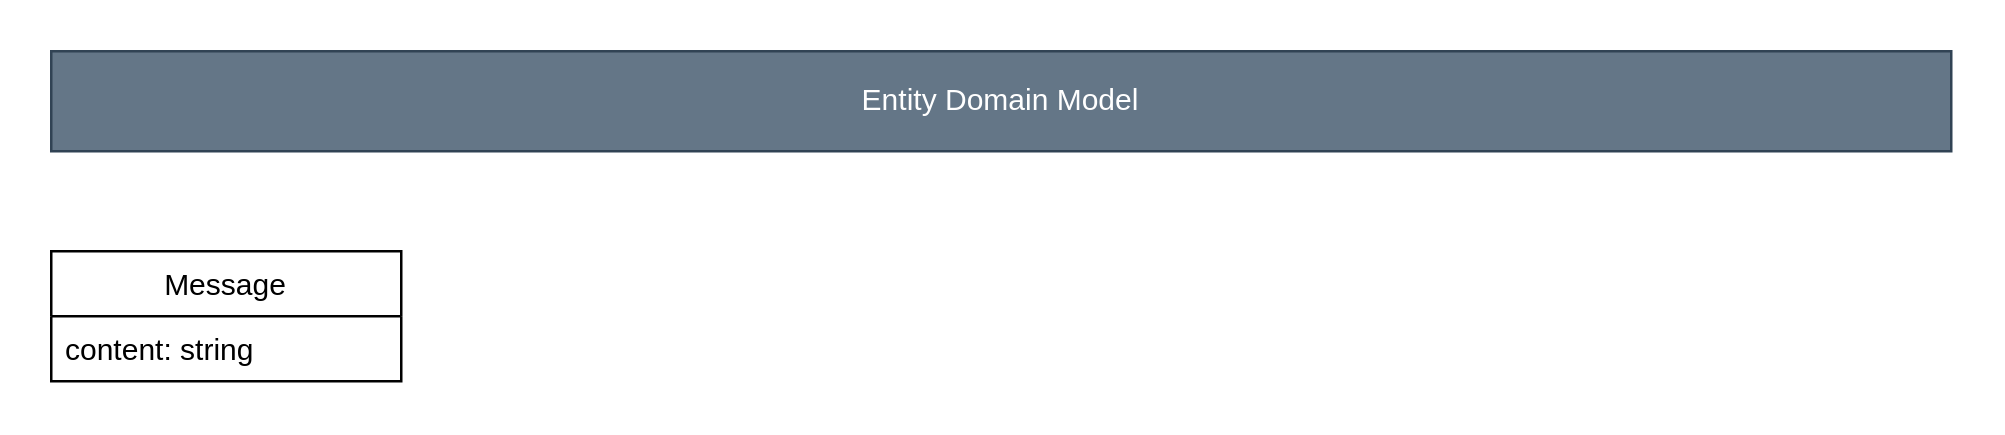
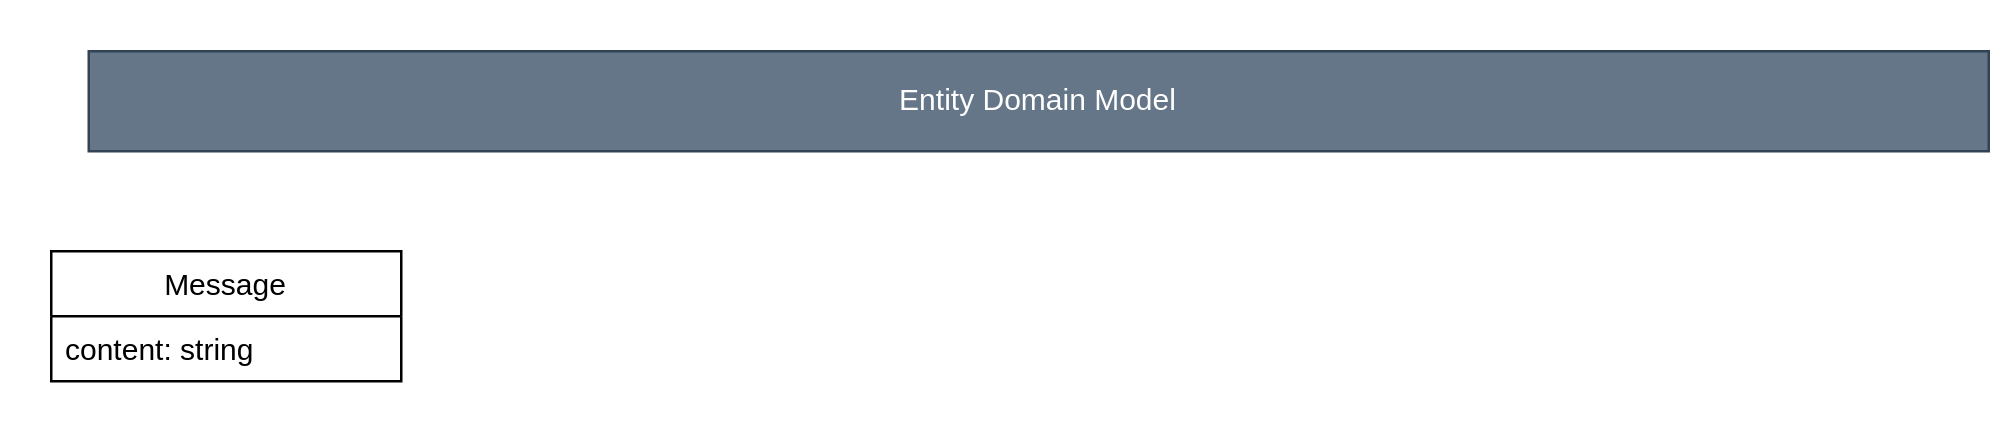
(1001, 101) -> (1039, 101)
